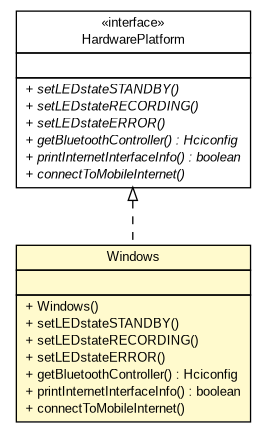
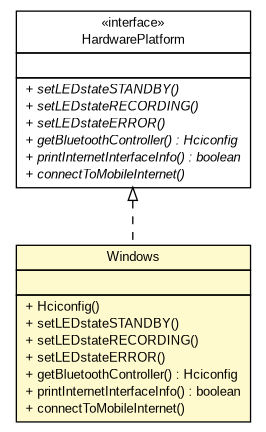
(62, 307) -> (63, 307)
